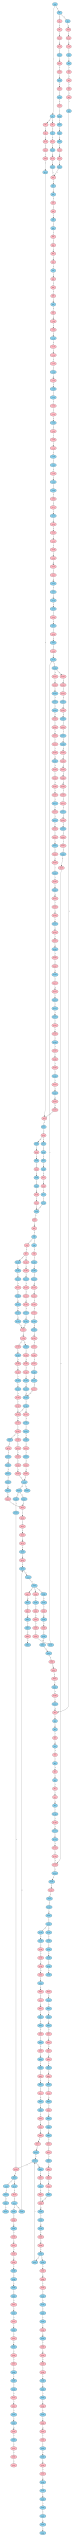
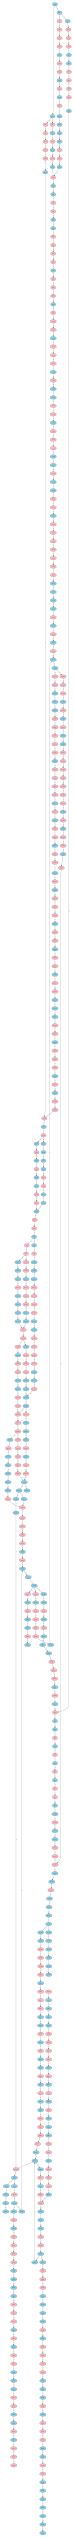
(14, 2313) -> (14, 2313)
